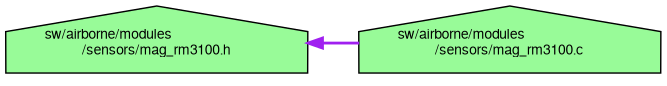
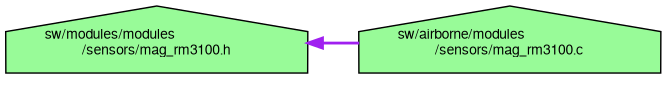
(157, 43) -> (157, 43)
